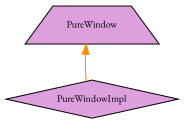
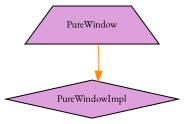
(85, 68) -> (99, 58)
